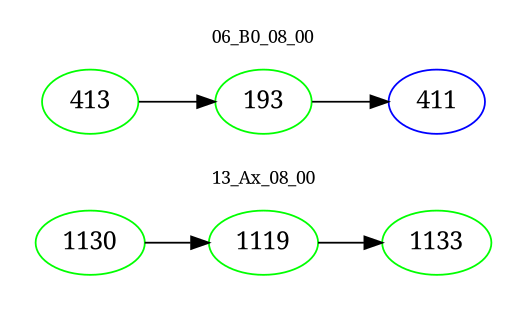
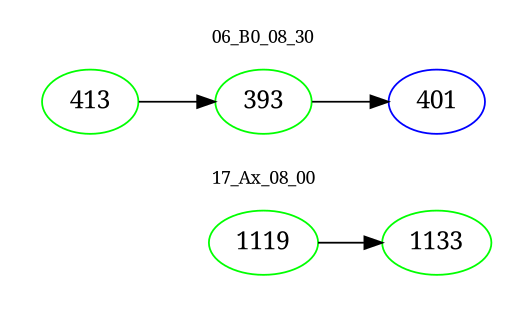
(263, 38) -> (263, 38)
(263, 102) -> (263, 102)
(437, 102) -> (437, 102)
(263, 179) -> (263, 179)
(90, 243) -> none
